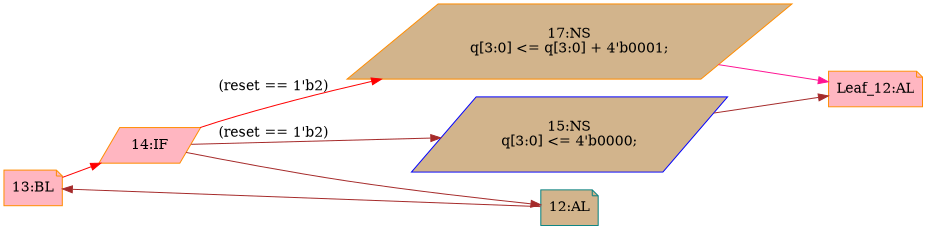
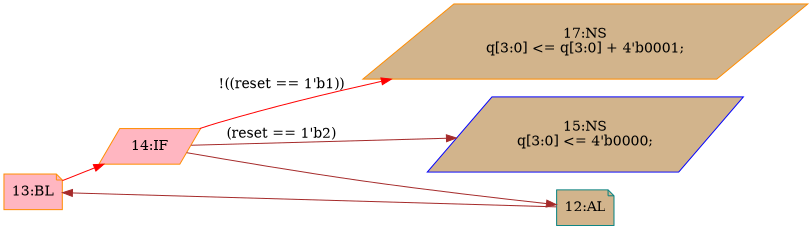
(274, 87) -> (282, 85)
(876, 89) -> none
